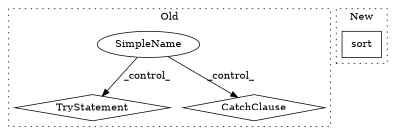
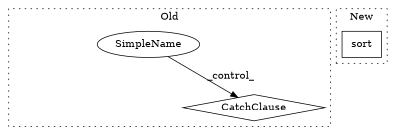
(92, 108) -> none
